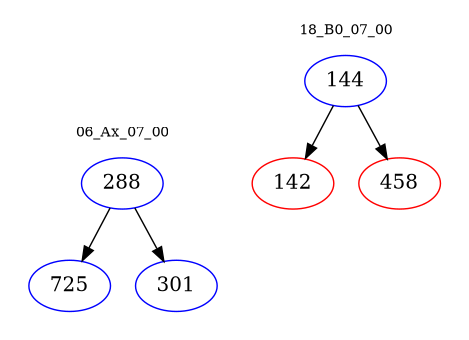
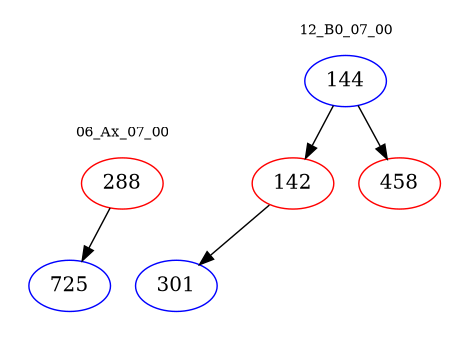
(346, 31) -> (346, 31)
(122, 183) -> (122, 183)
(146, 228) -> (240, 230)
